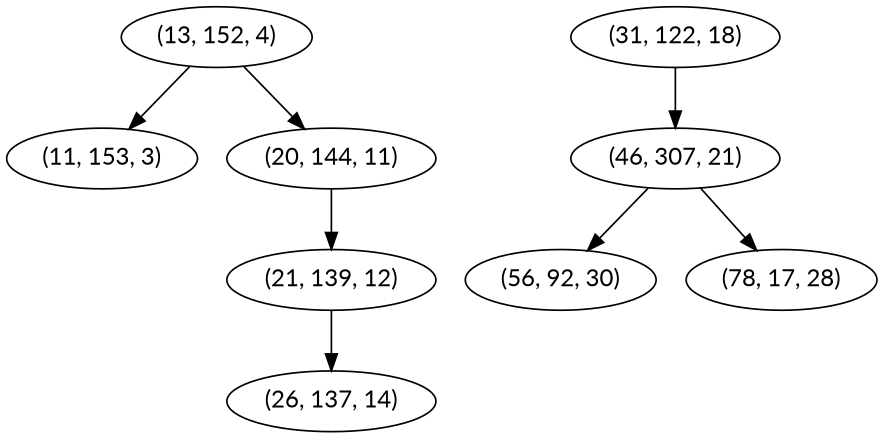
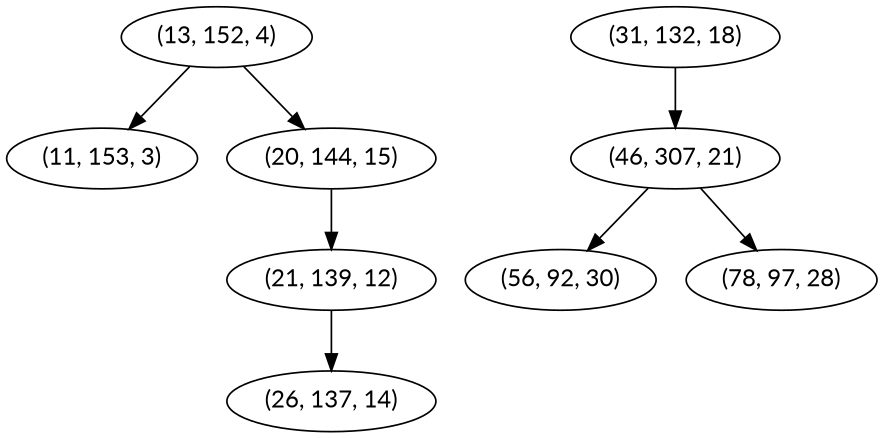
(675, 37) -> (675, 37)
(331, 158) -> (331, 158)
(782, 280) -> (782, 280)
